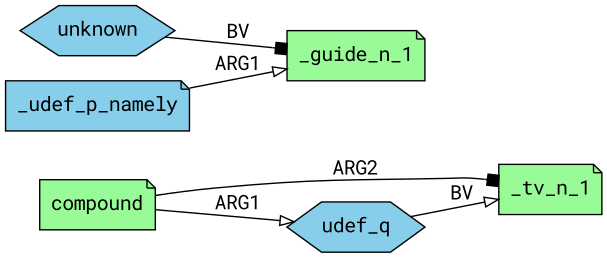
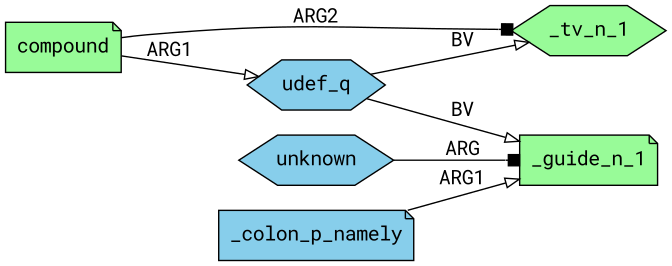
(238, 33) -> (462, 150)
(98, 106) -> (316, 235)
none -> (436, 118)
(550, 189) -> (589, 31)
